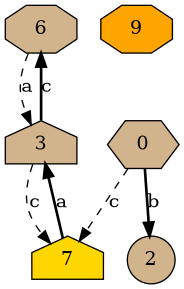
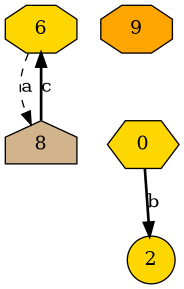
(41, 29) -> (41, 29)
(41, 145) -> (41, 145)
(143, 145) -> (143, 145)
(68, 260) -> none
(151, 260) -> (151, 260)
